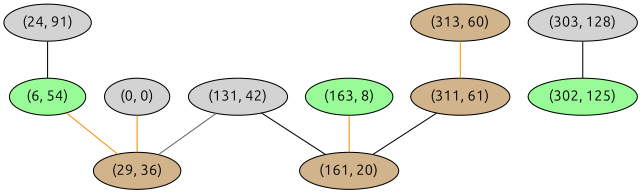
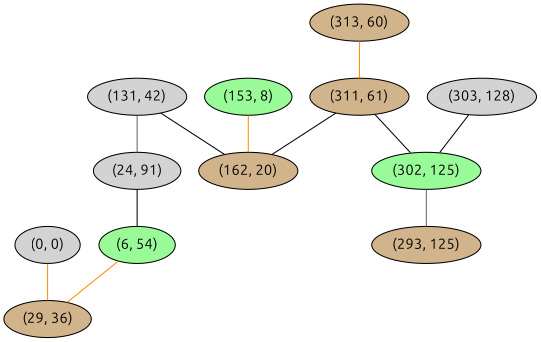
(349, 97) -> (248, 97)
(187, 134) -> (137, 134)
none -> (393, 134)
(349, 171) -> (248, 171)
none -> (426, 245)
